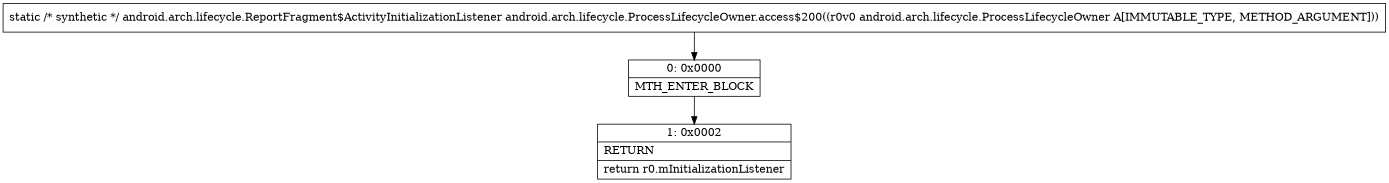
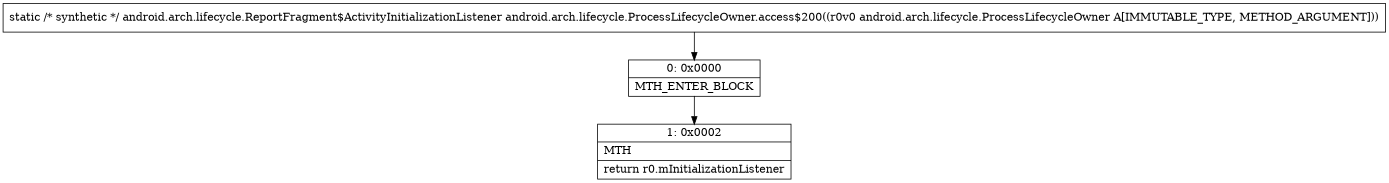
(629, 151) -> (618, 151)
